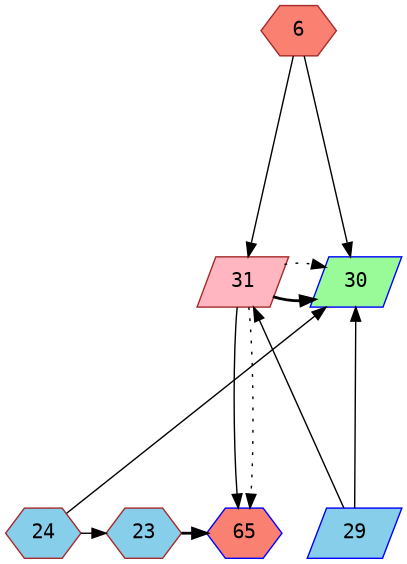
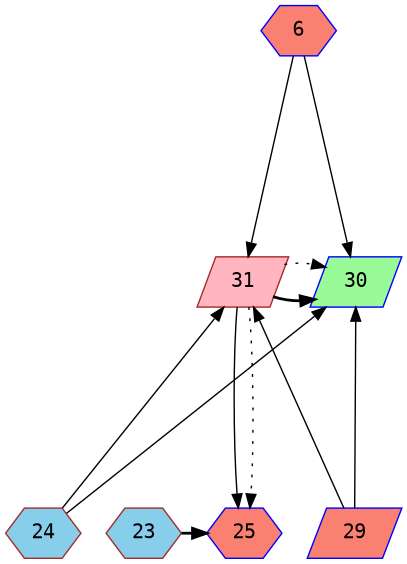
(299, 31) -> (299, 31)
(86, 533) -> (138, 413)
(244, 533) -> (244, 533)
(355, 533) -> (355, 533)
